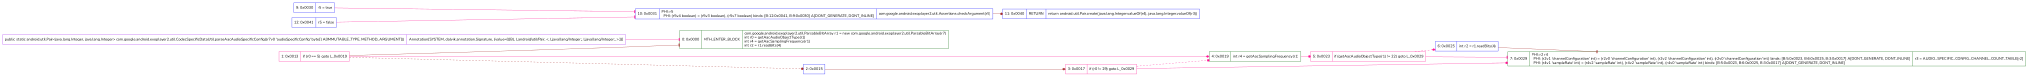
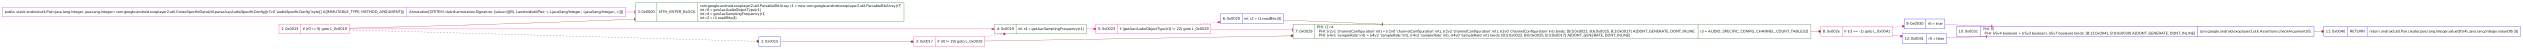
none -> (1857, 31)
(1321, 66) -> (1138, 38)
